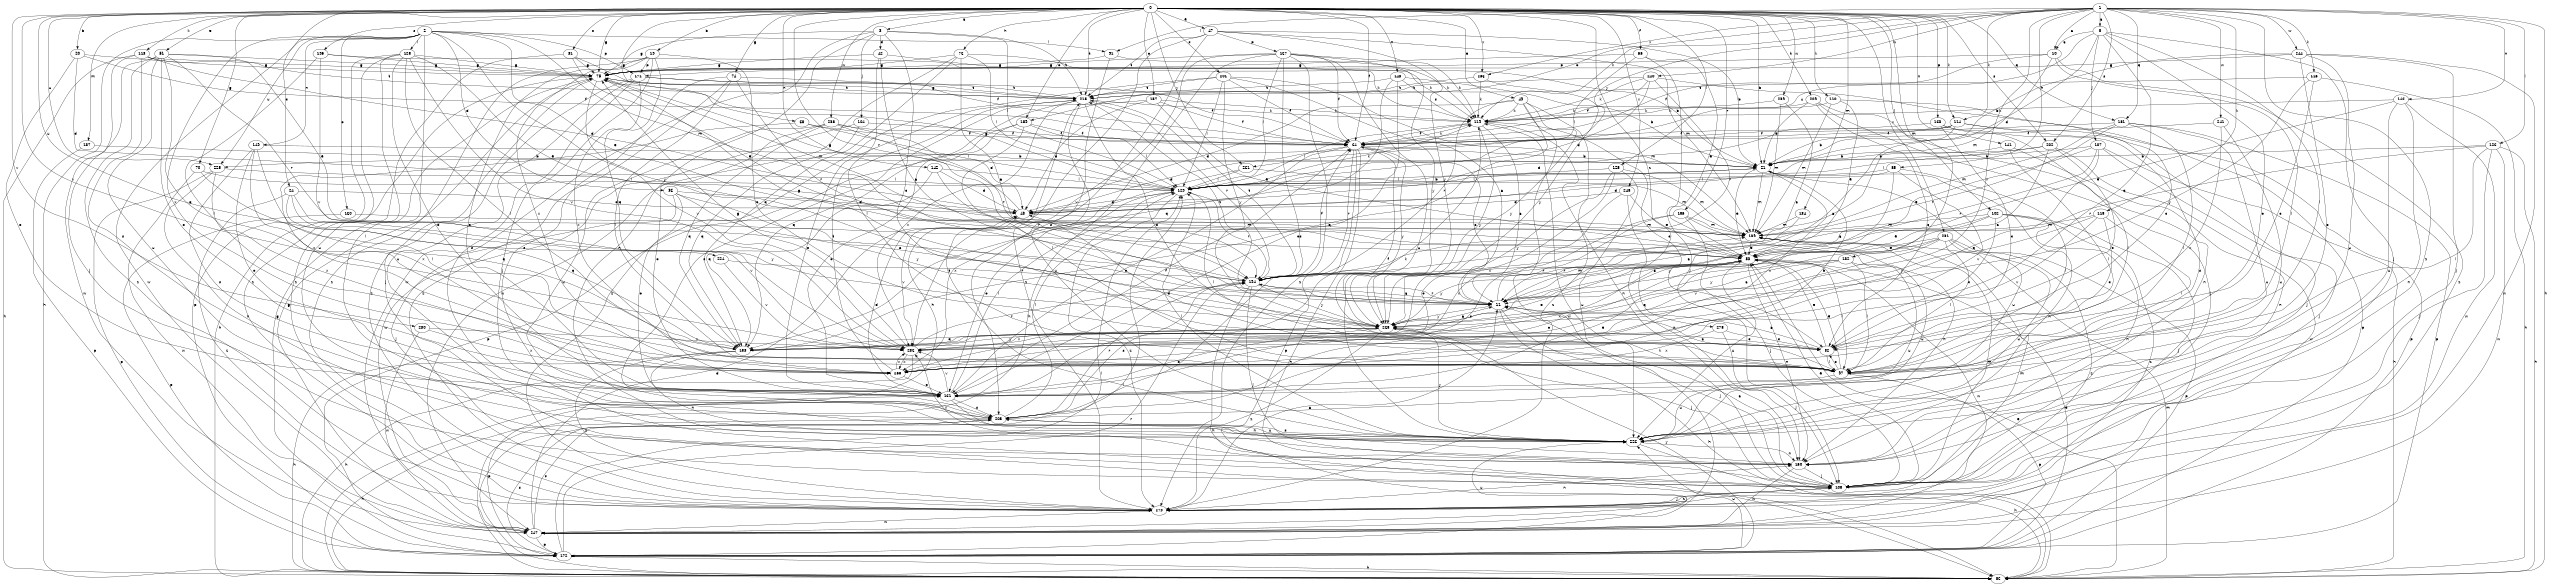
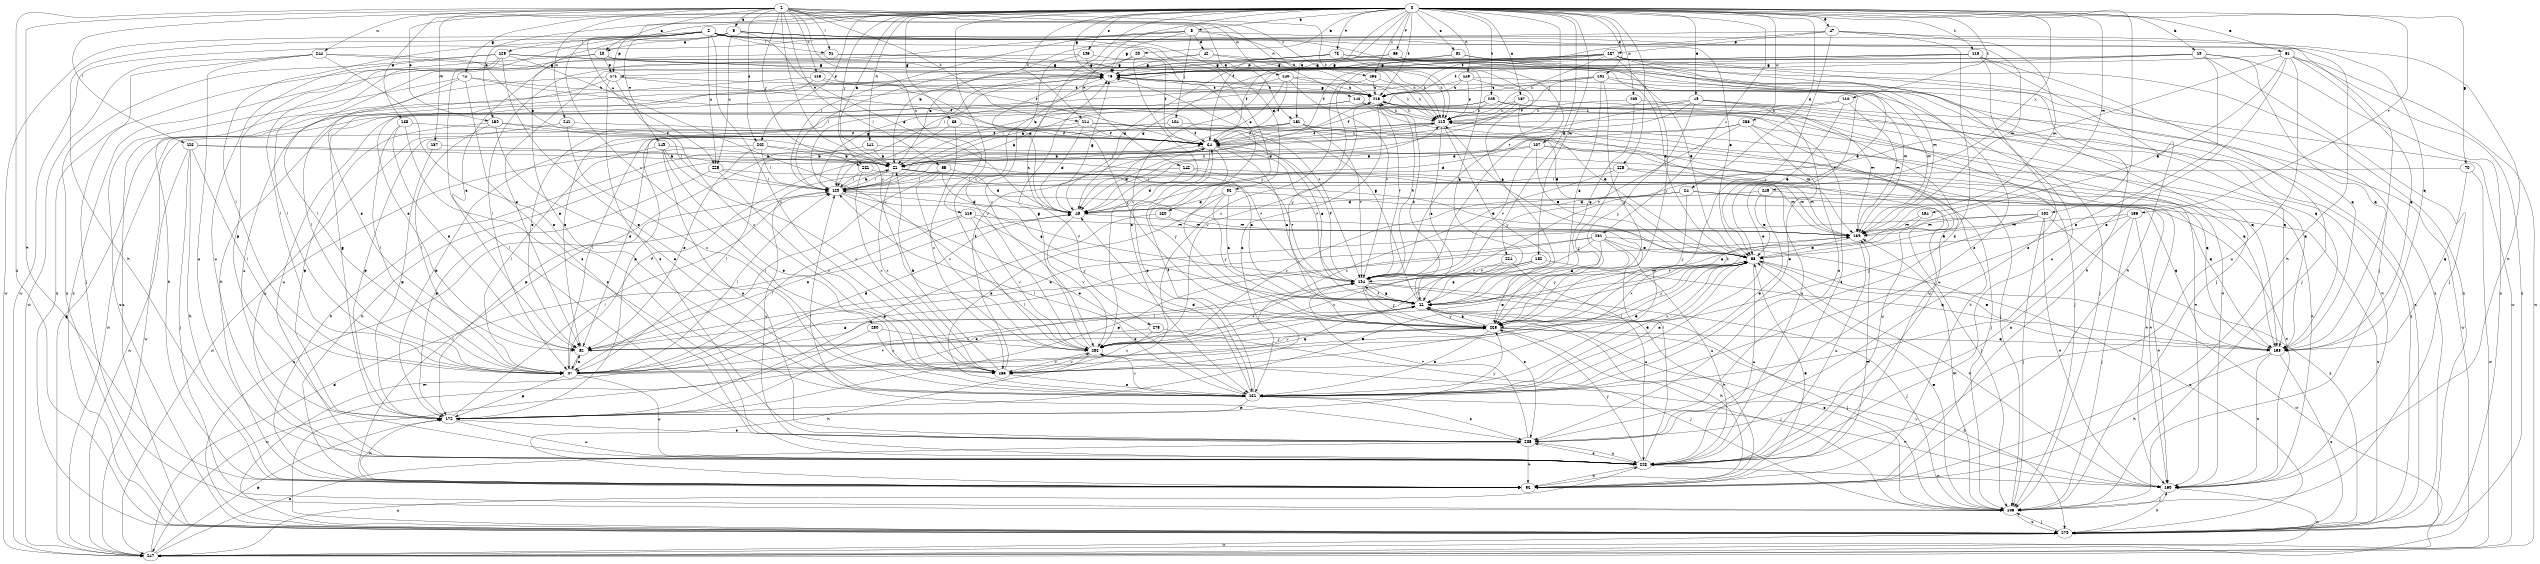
none -> (1215, 78)
(1816, 381) -> (1631, 326)
(609, 408) -> (855, 414)
